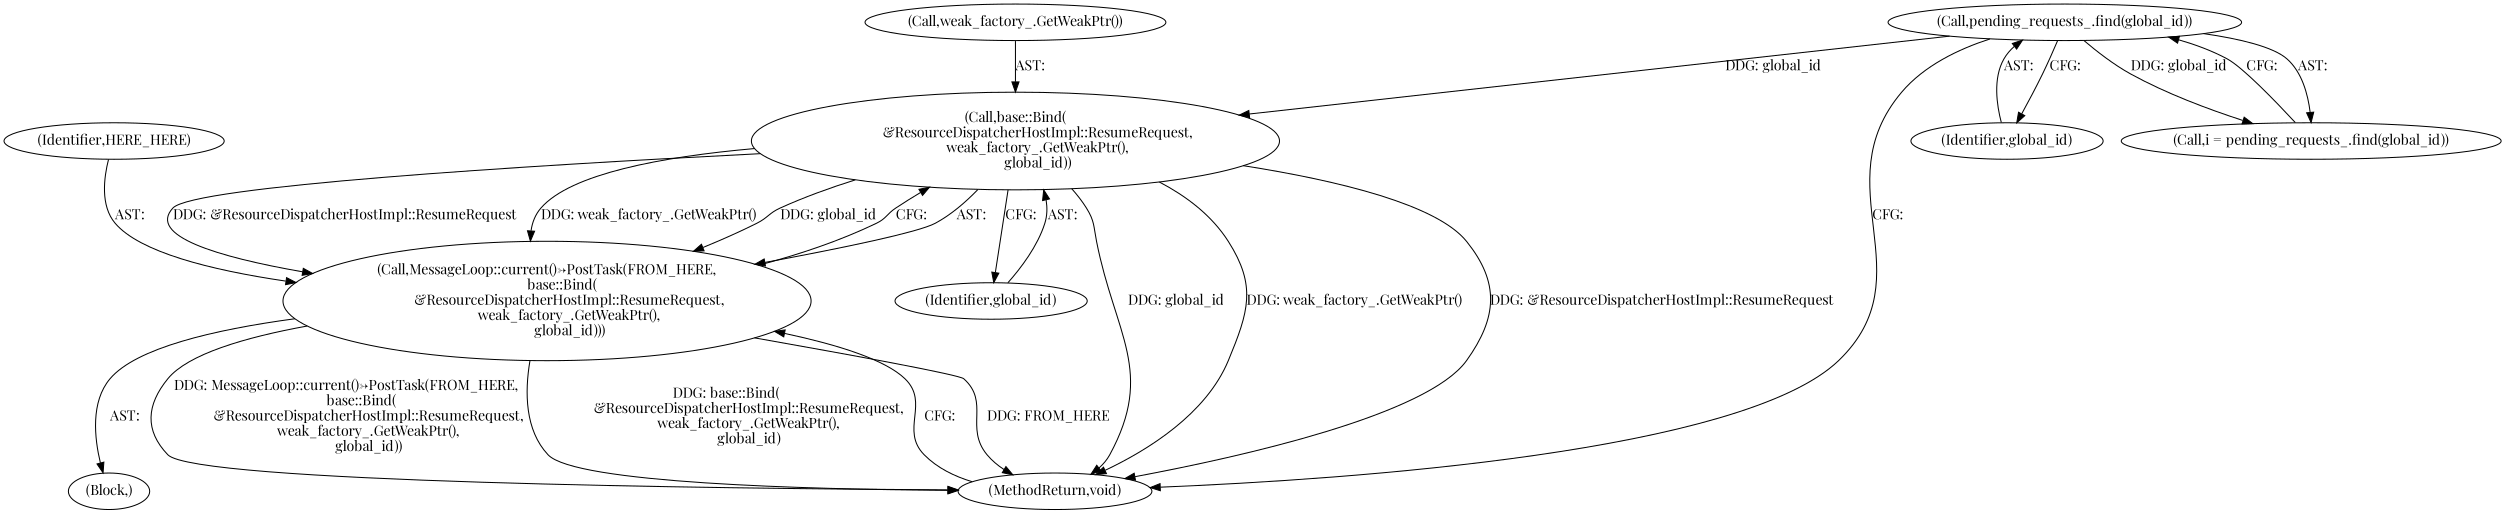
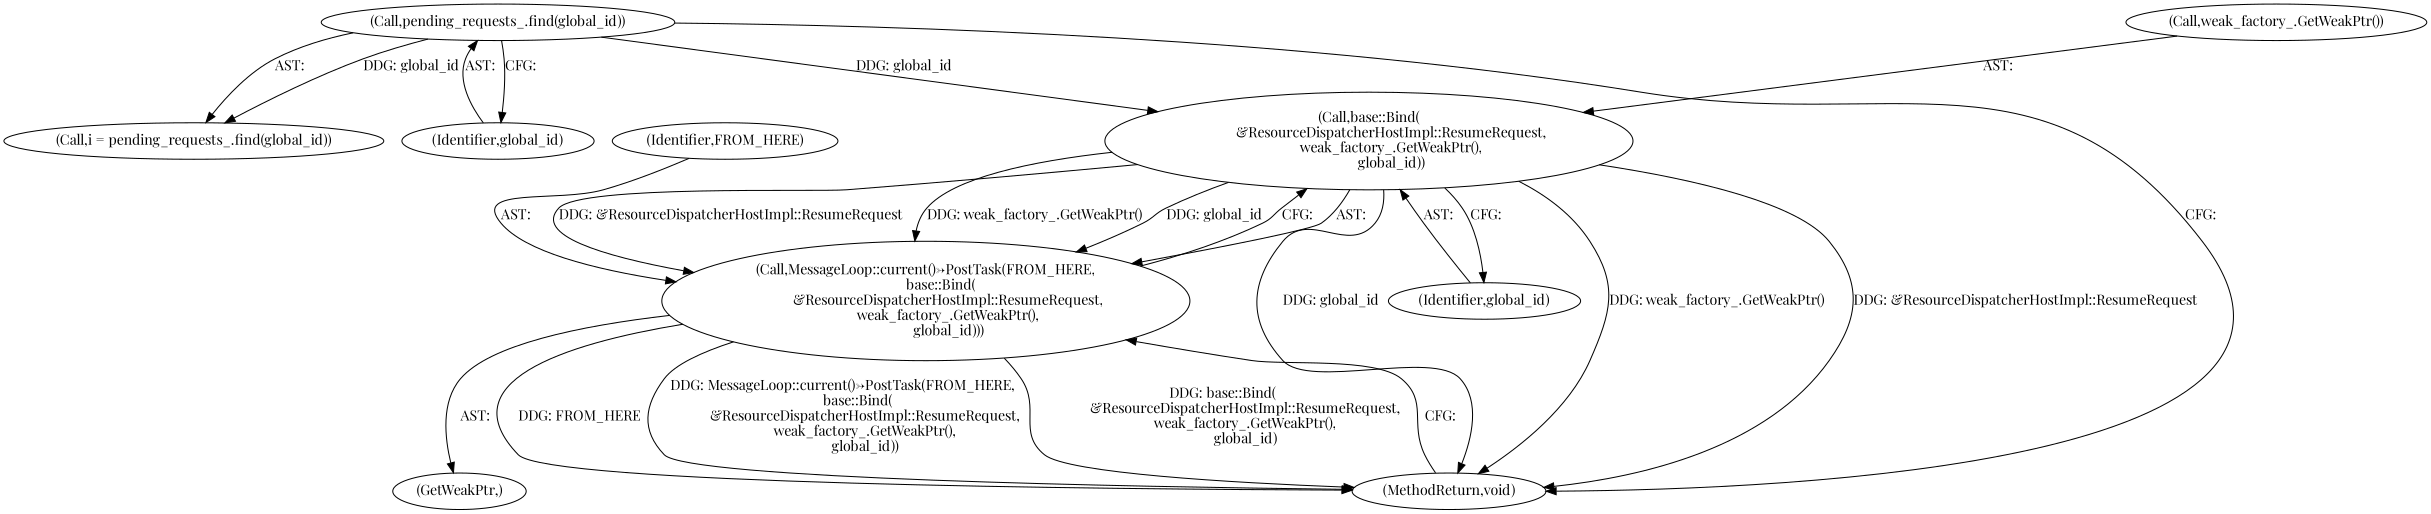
(2244, 71) -> none
(114, 141) -> (725, 141)
(109, 491) -> (459, 491)
